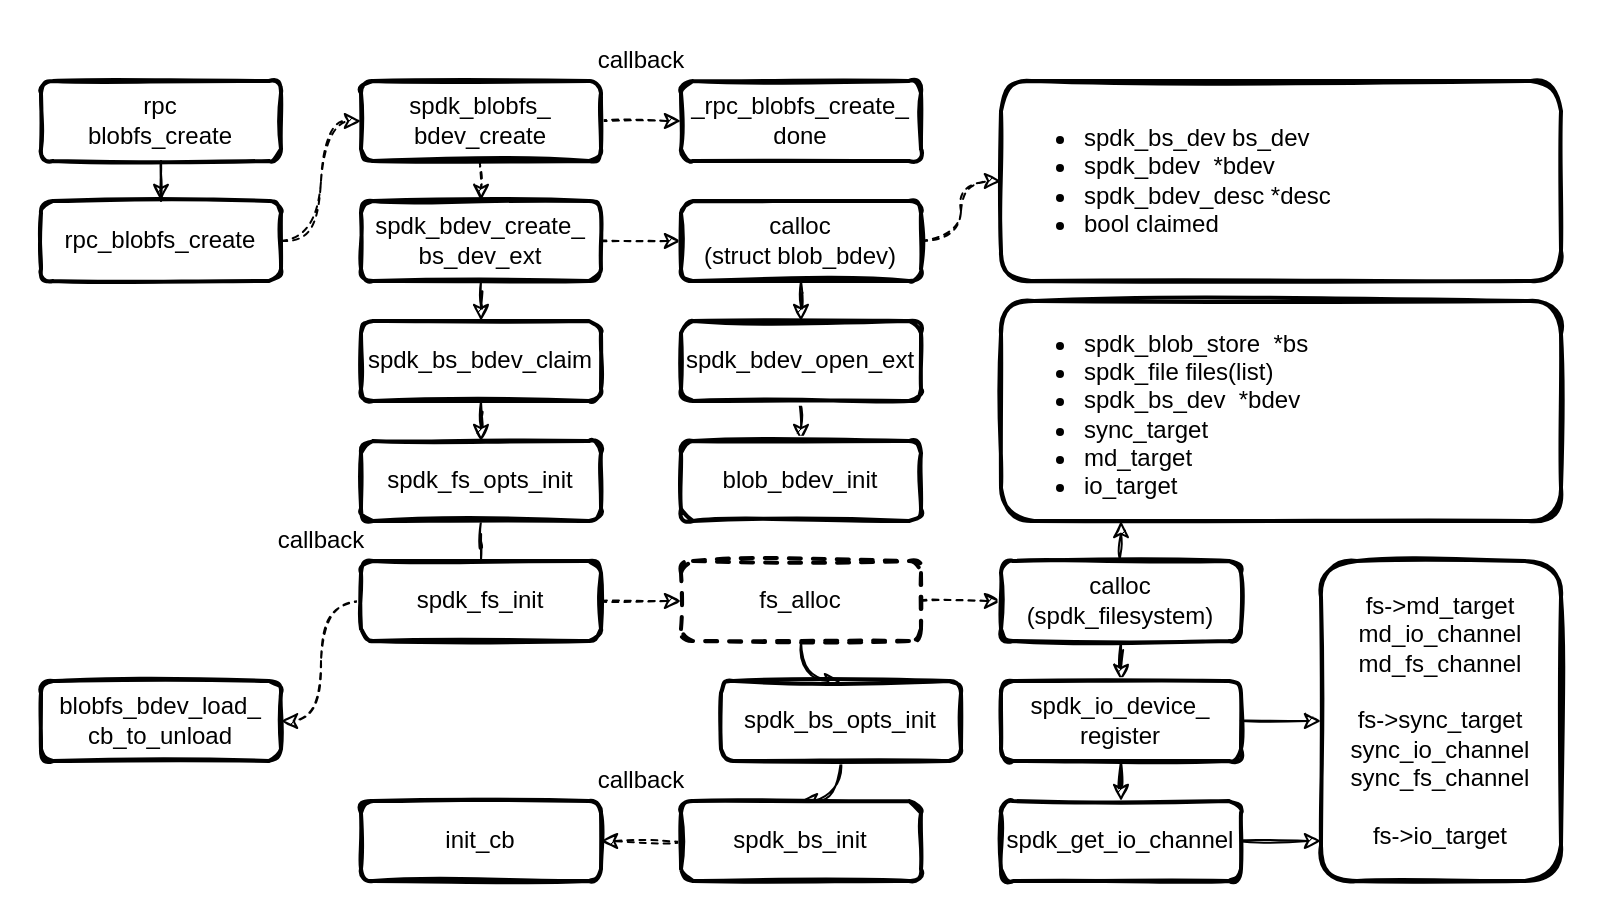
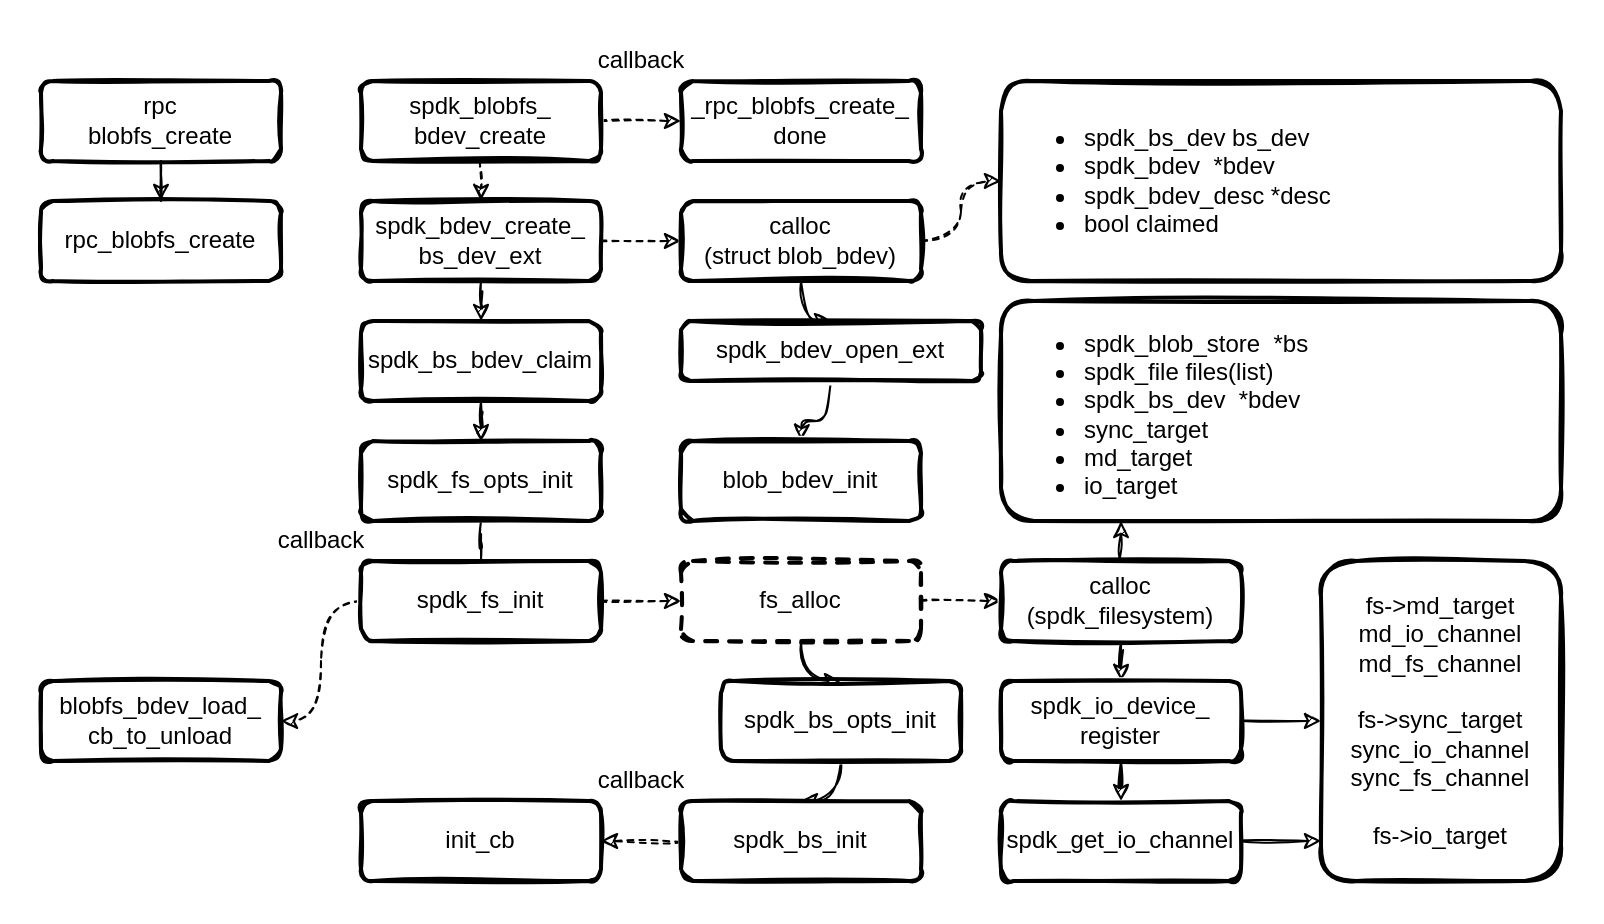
(321, 183) -> none
(801, 361) -> (831, 351)
